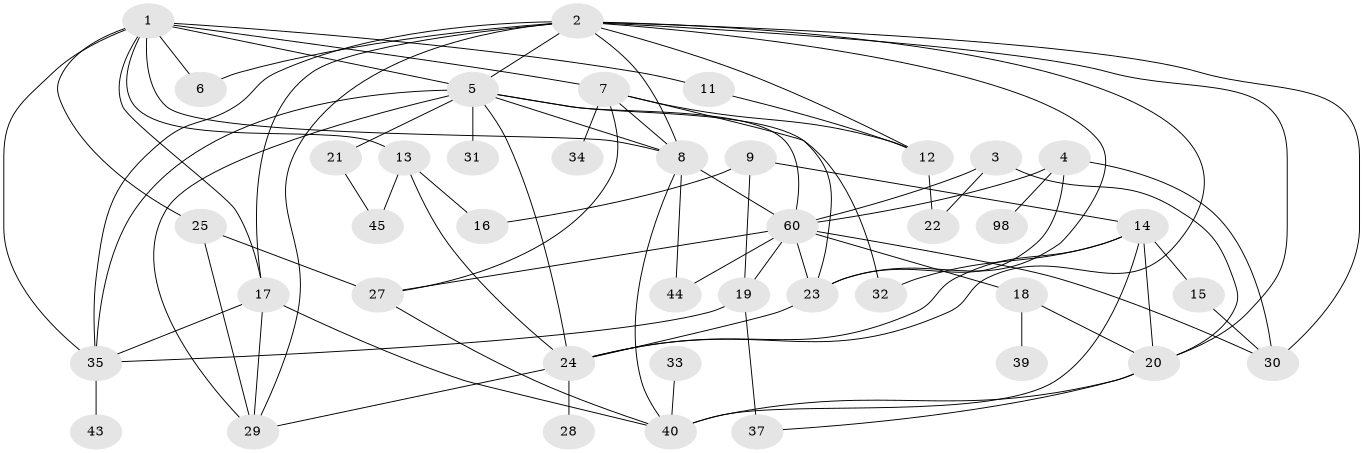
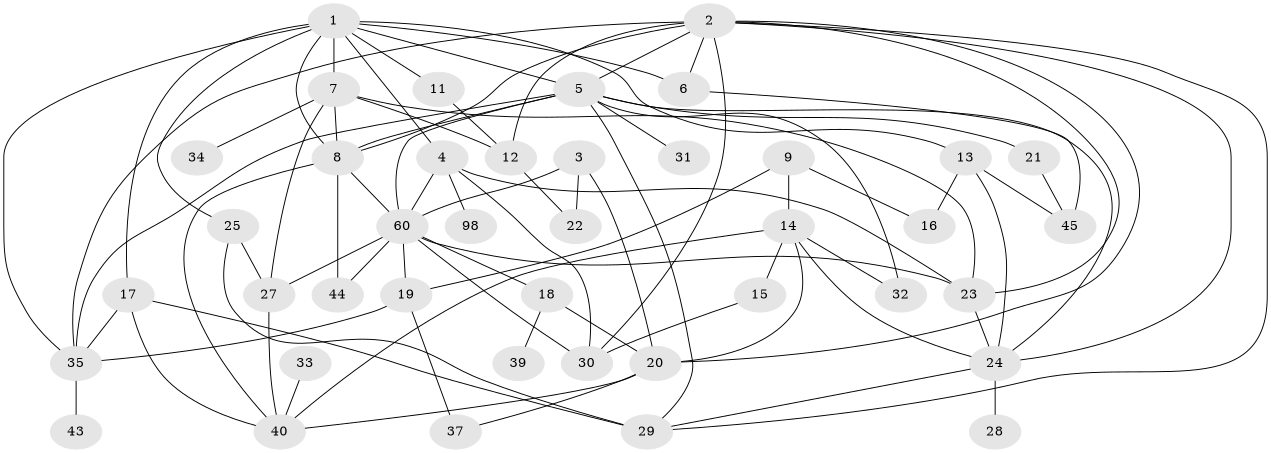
(323, 67) -> none
none -> (388, 89)
none -> (862, 103)
